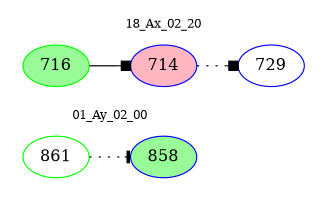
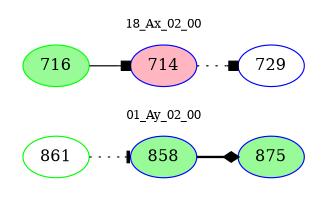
(164, 25) -> (164, 25)
none -> (271, 157)
